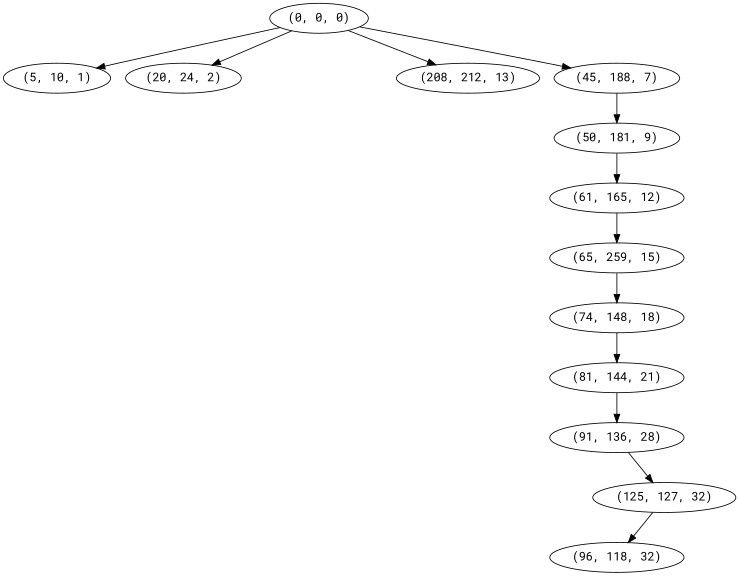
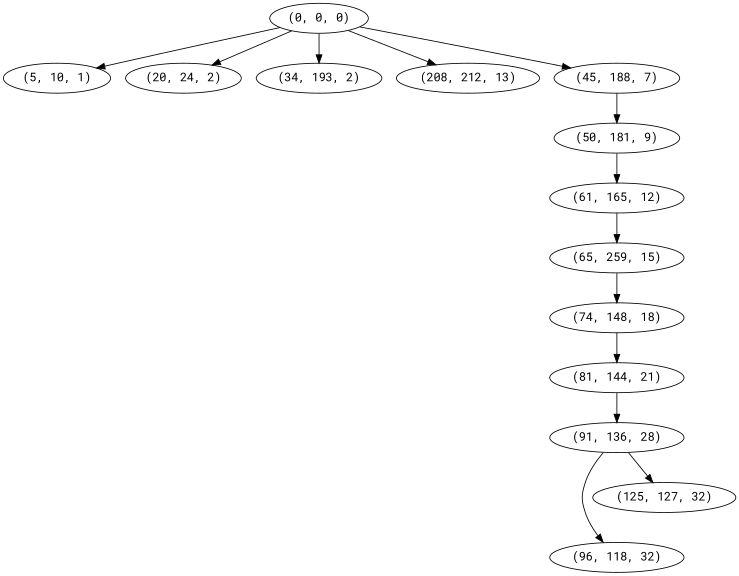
none -> (319, 78)
(643, 524) -> (583, 493)
